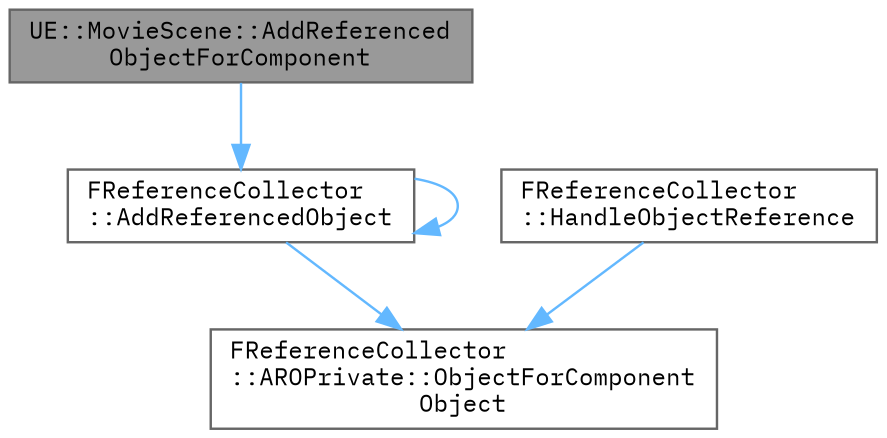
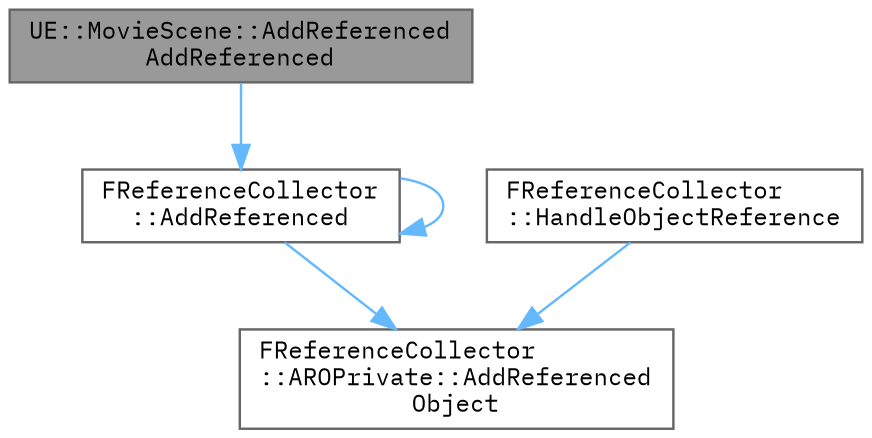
(241, 46) -> (241, 46)
(241, 206) -> (241, 206)
(464, 379) -> (457, 379)
